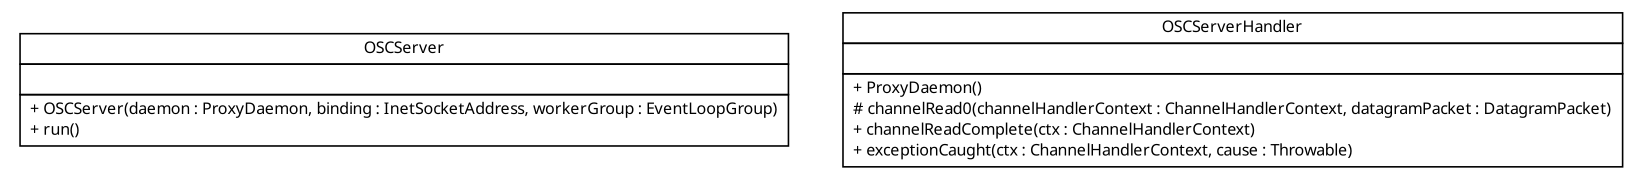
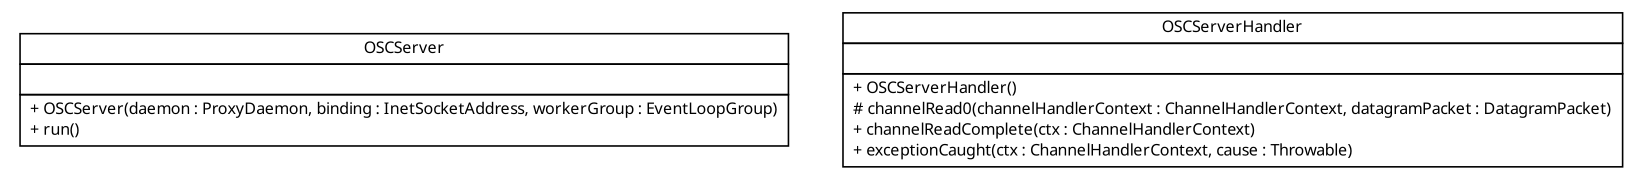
(918, 88) -> (935, 88)
